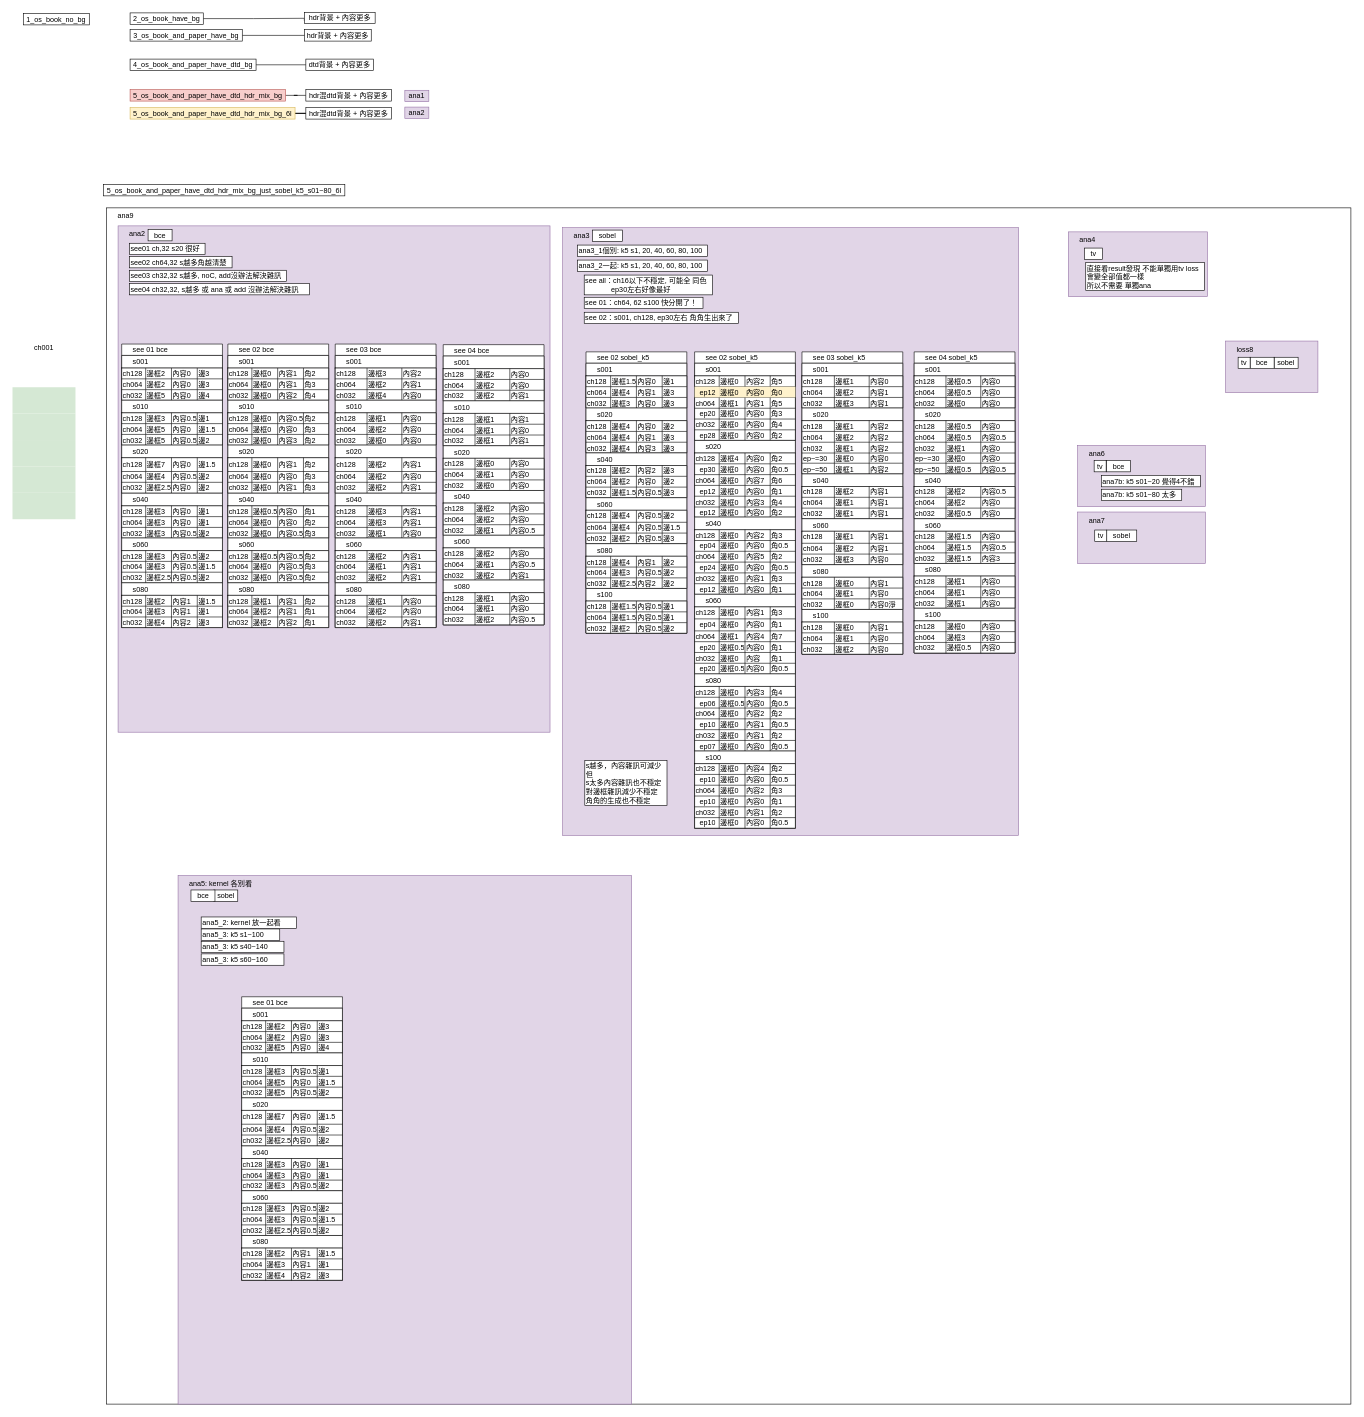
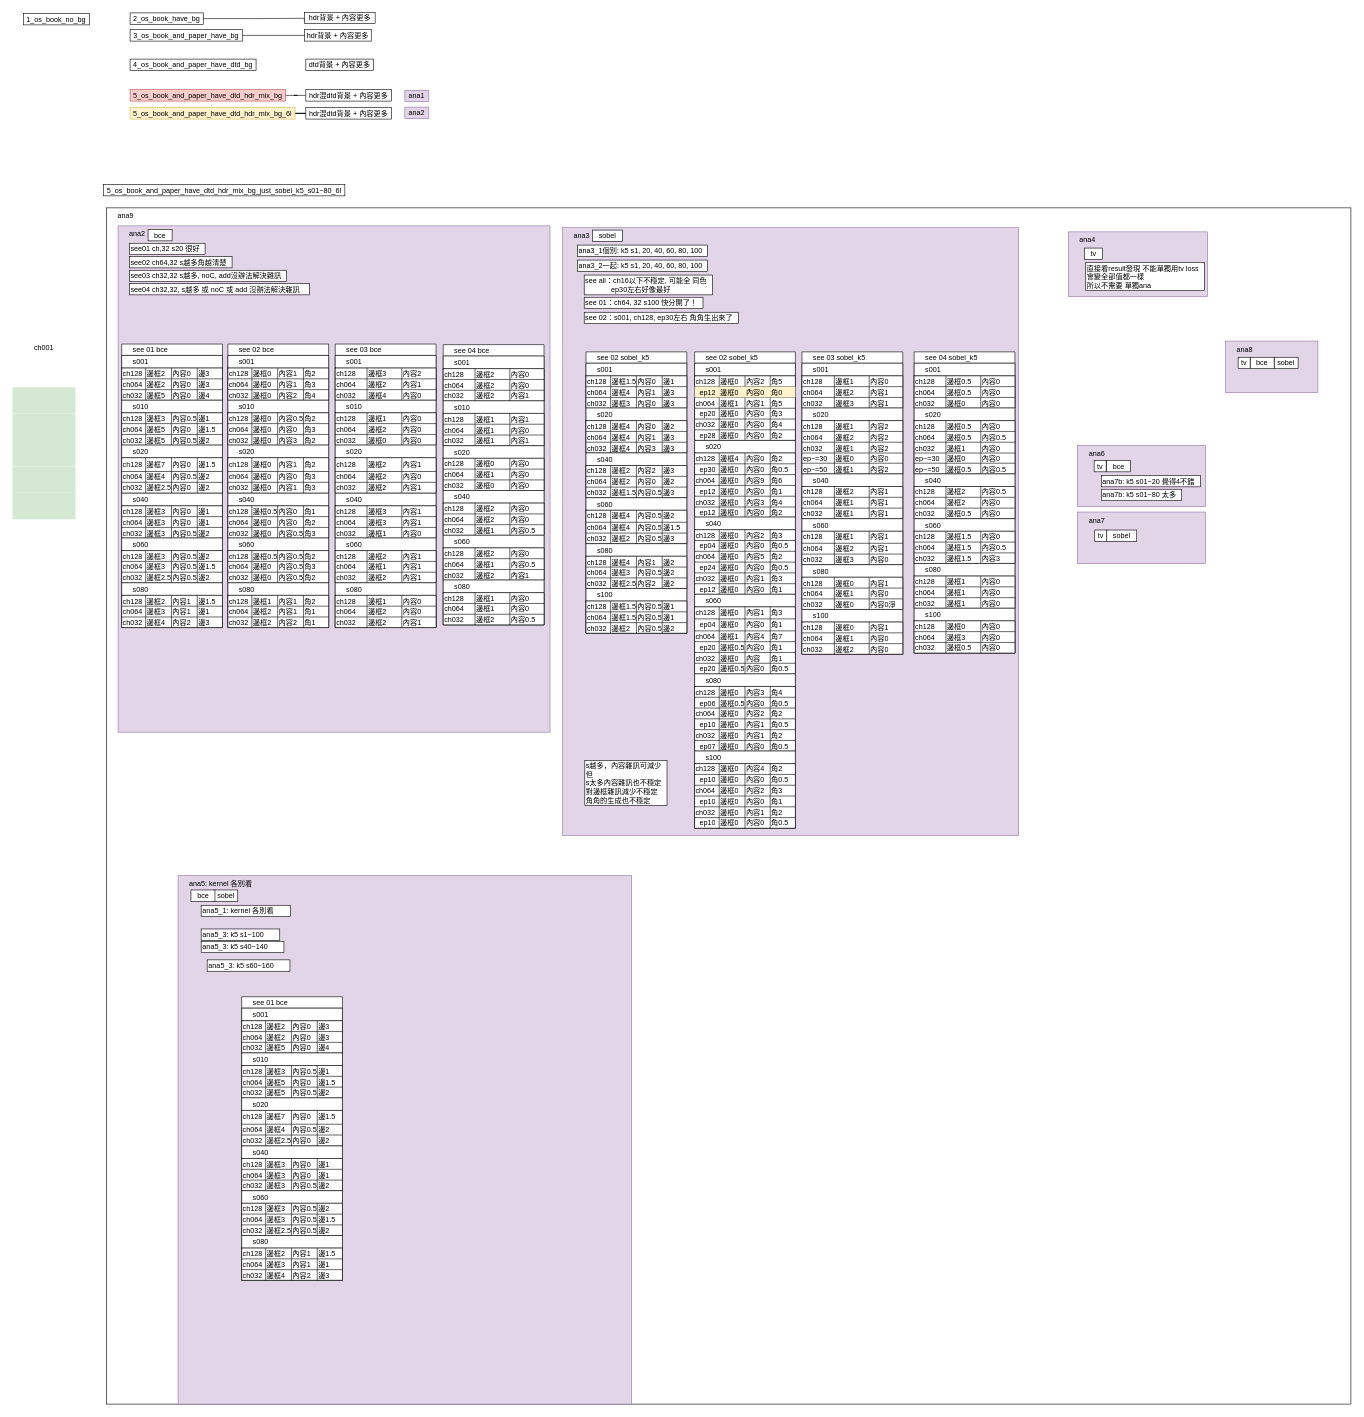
(280, 65) -> none
(216, 290) -> (216, 290)
(643, 303) -> (643, 303)
(1236, 350) -> (1235, 350)
(755, 480) -> (755, 480)
none -> (246, 911)
(249, 923) -> none
(242, 960) -> (248, 966)
